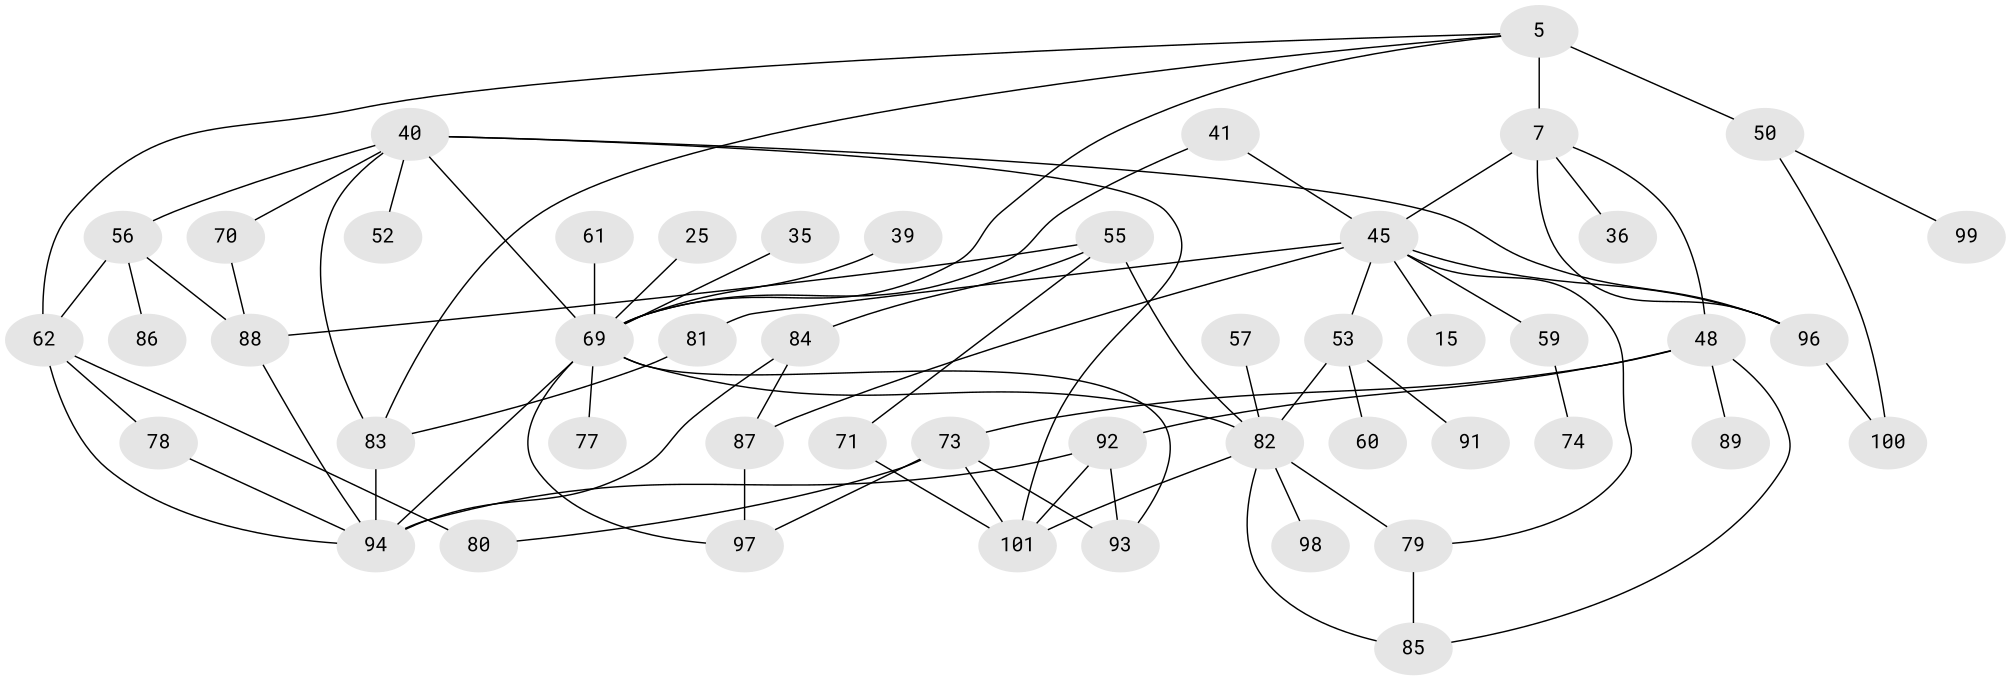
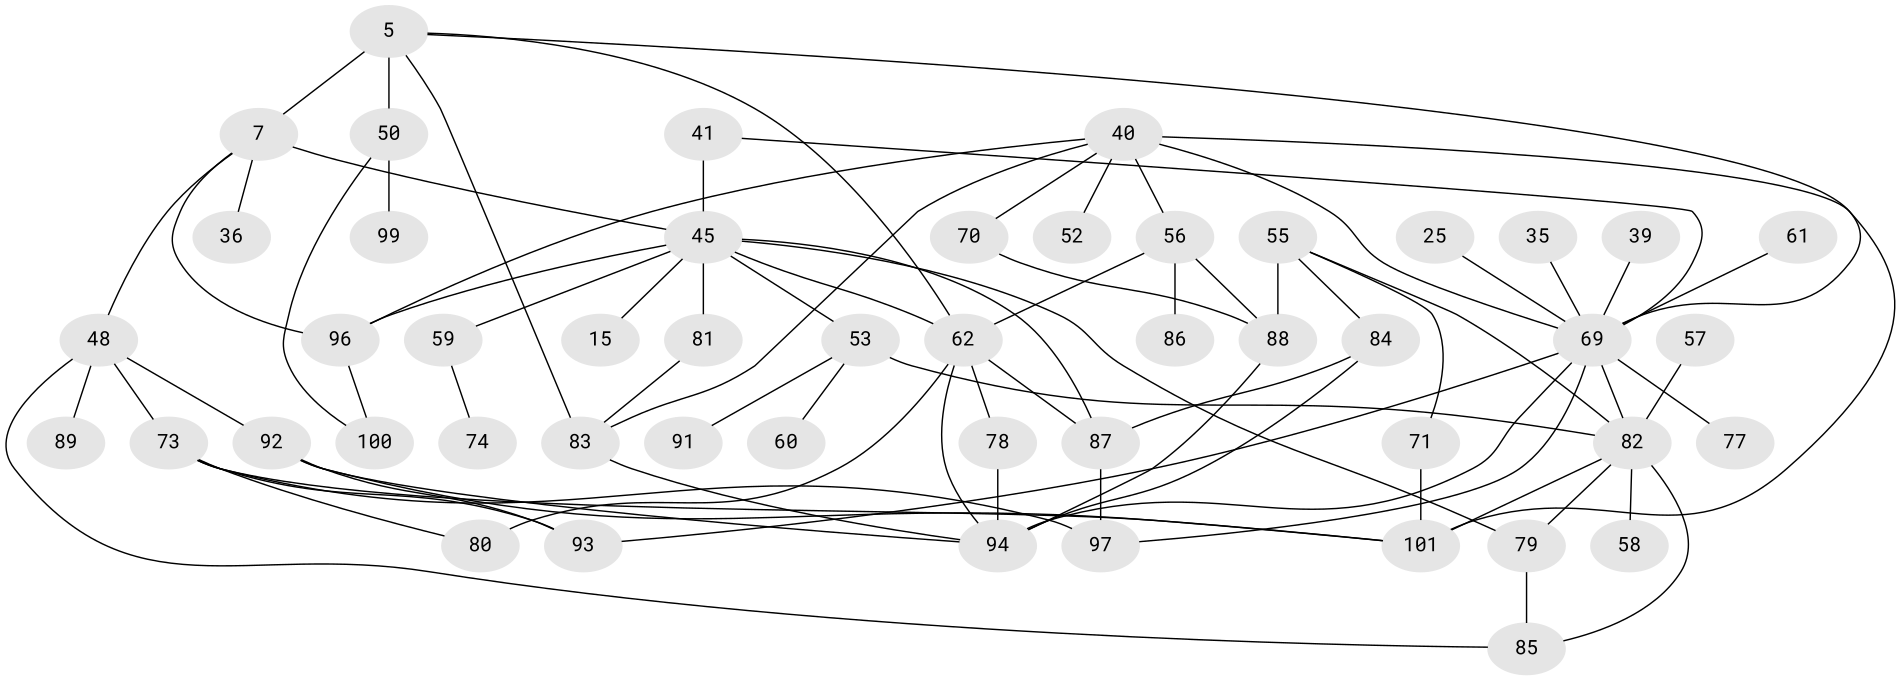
none -> (824, 284)
none -> (1017, 381)
(1311, 546) -> (1629, 546)
